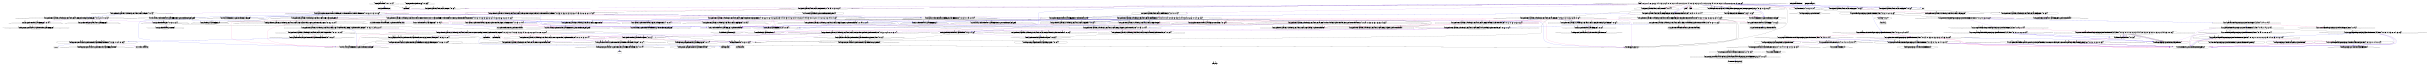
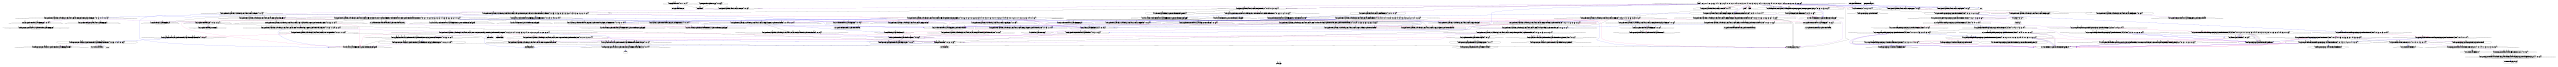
none -> (525, 23)
